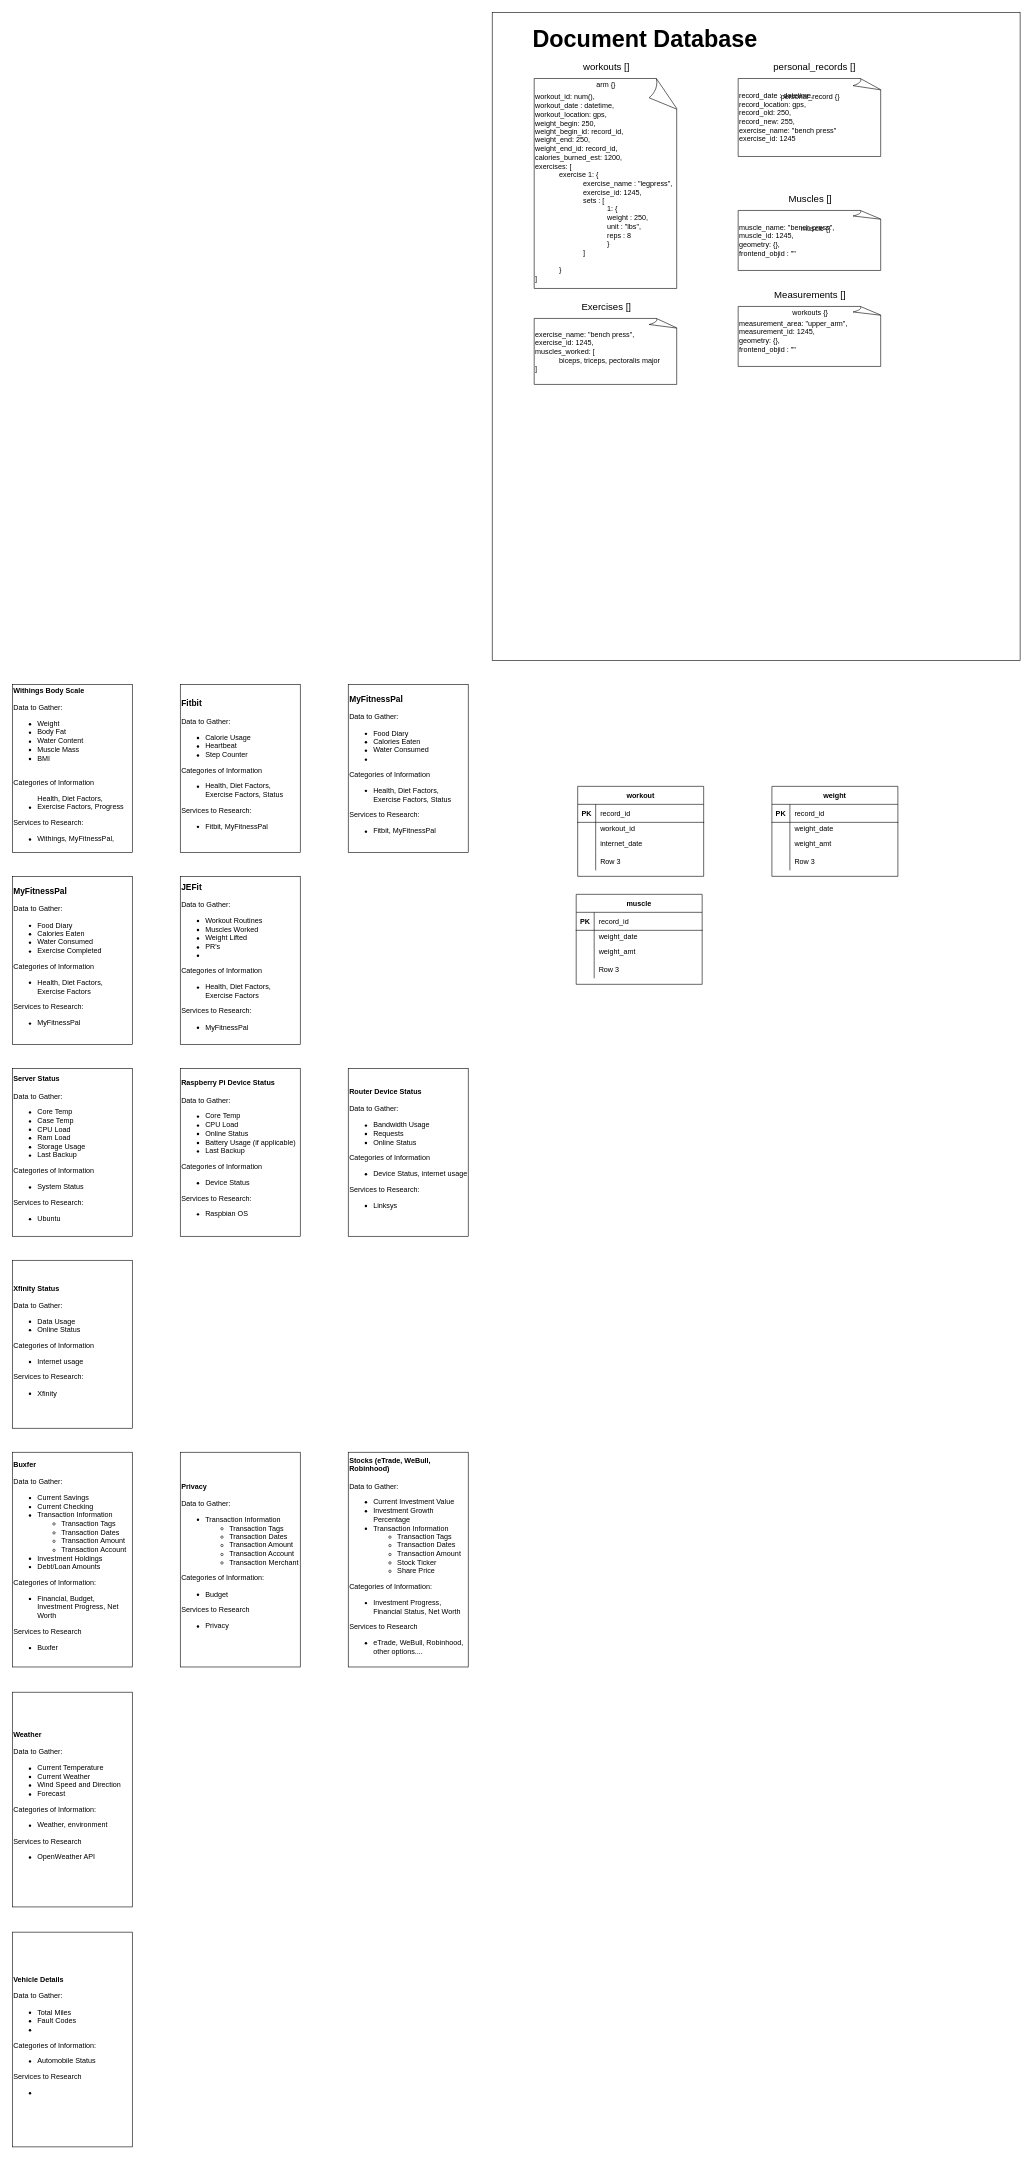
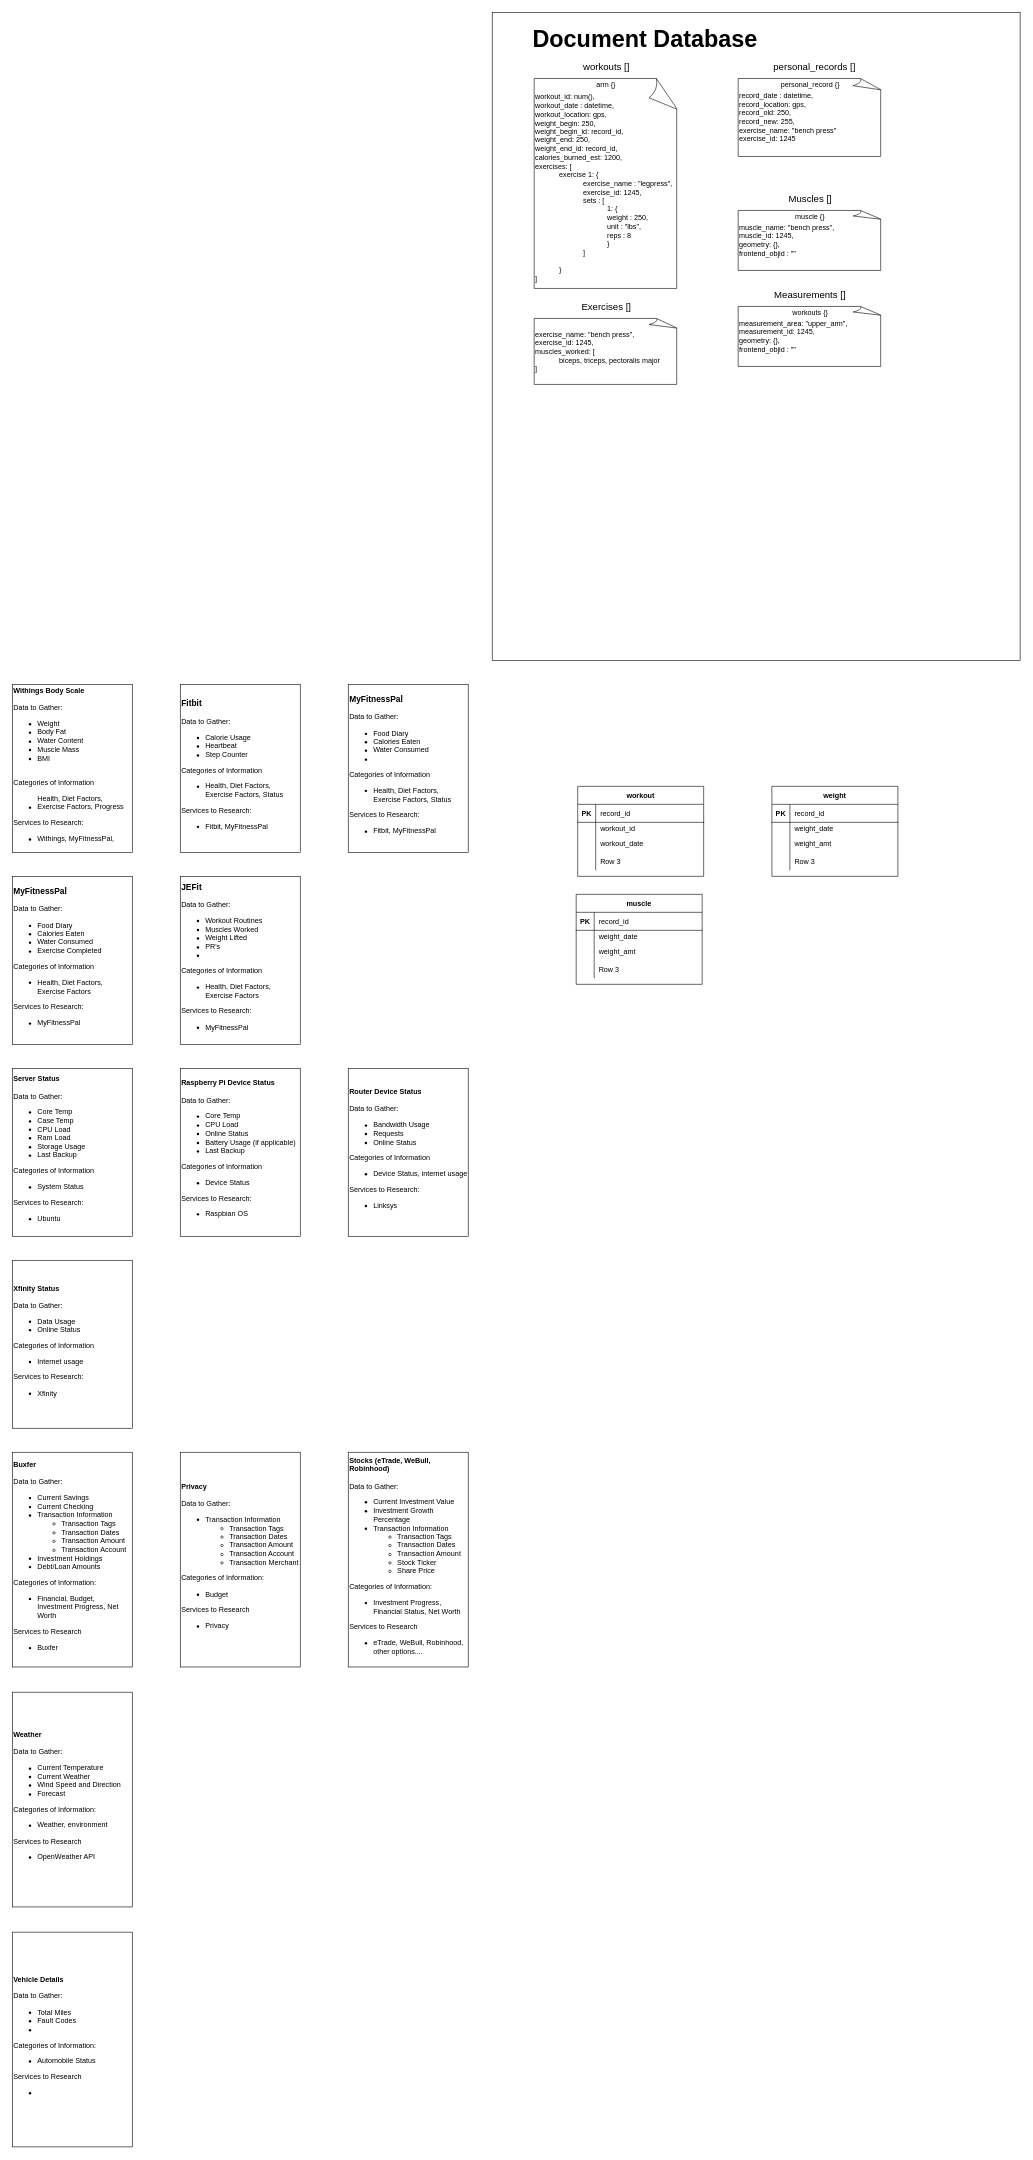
(810, 96) -> (810, 84)
(816, 228) -> (810, 216)
(626, 844) -> (624, 844)
